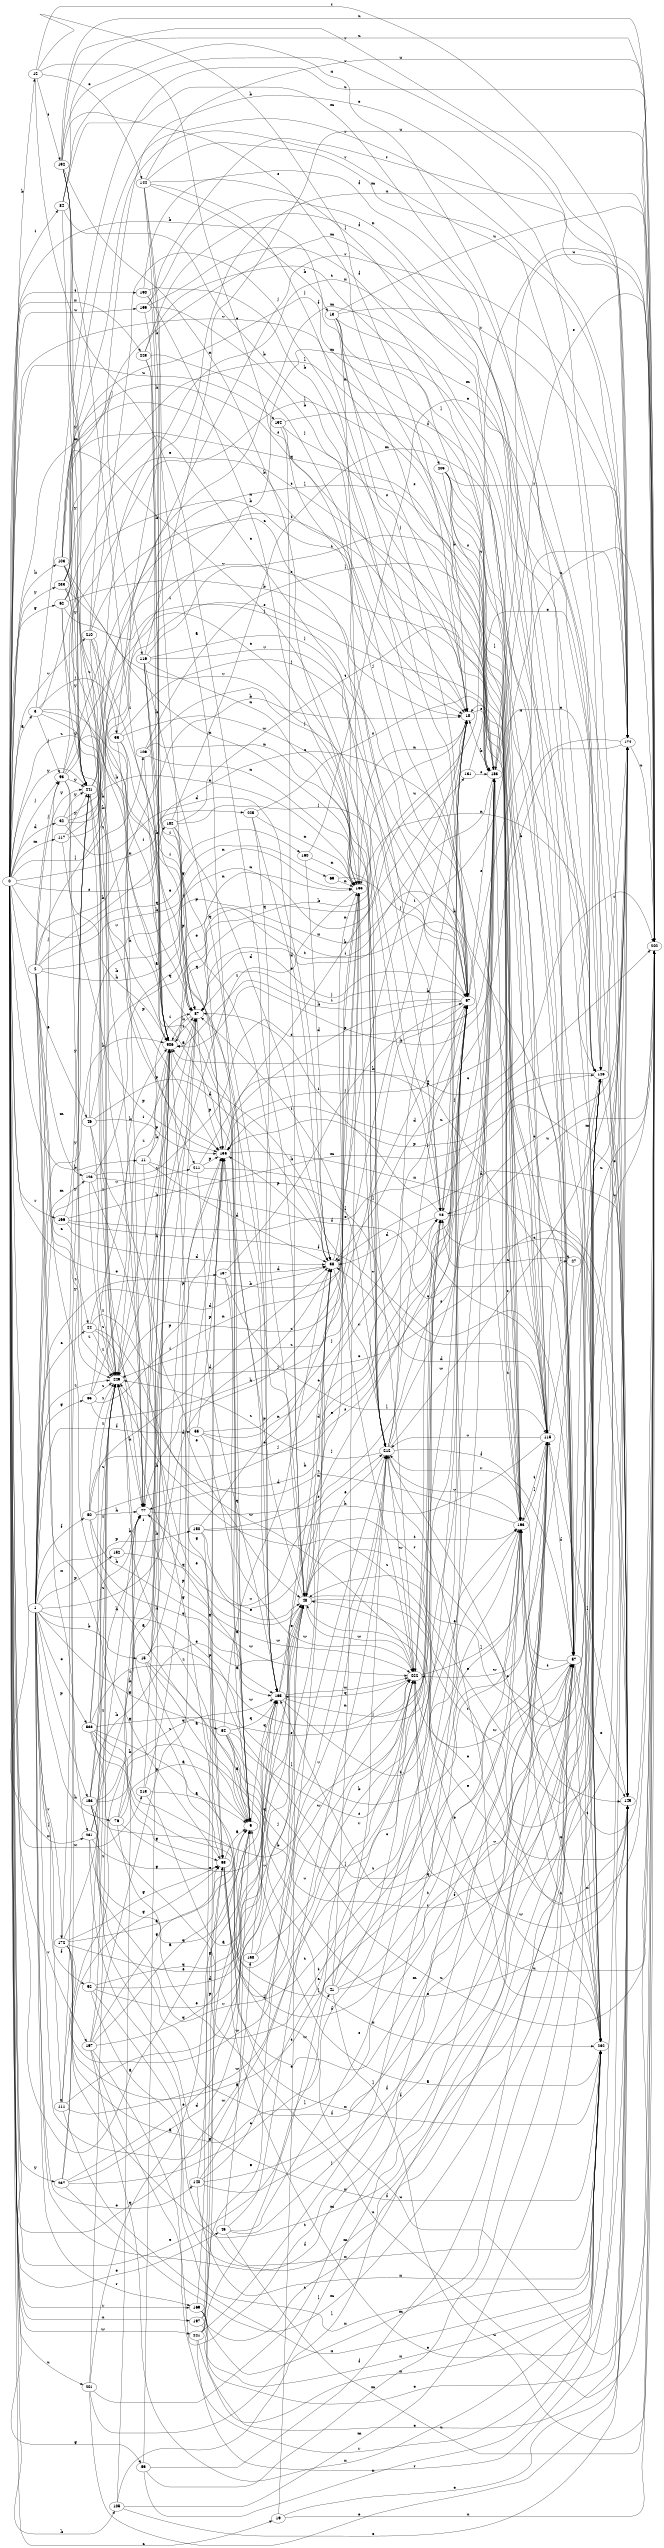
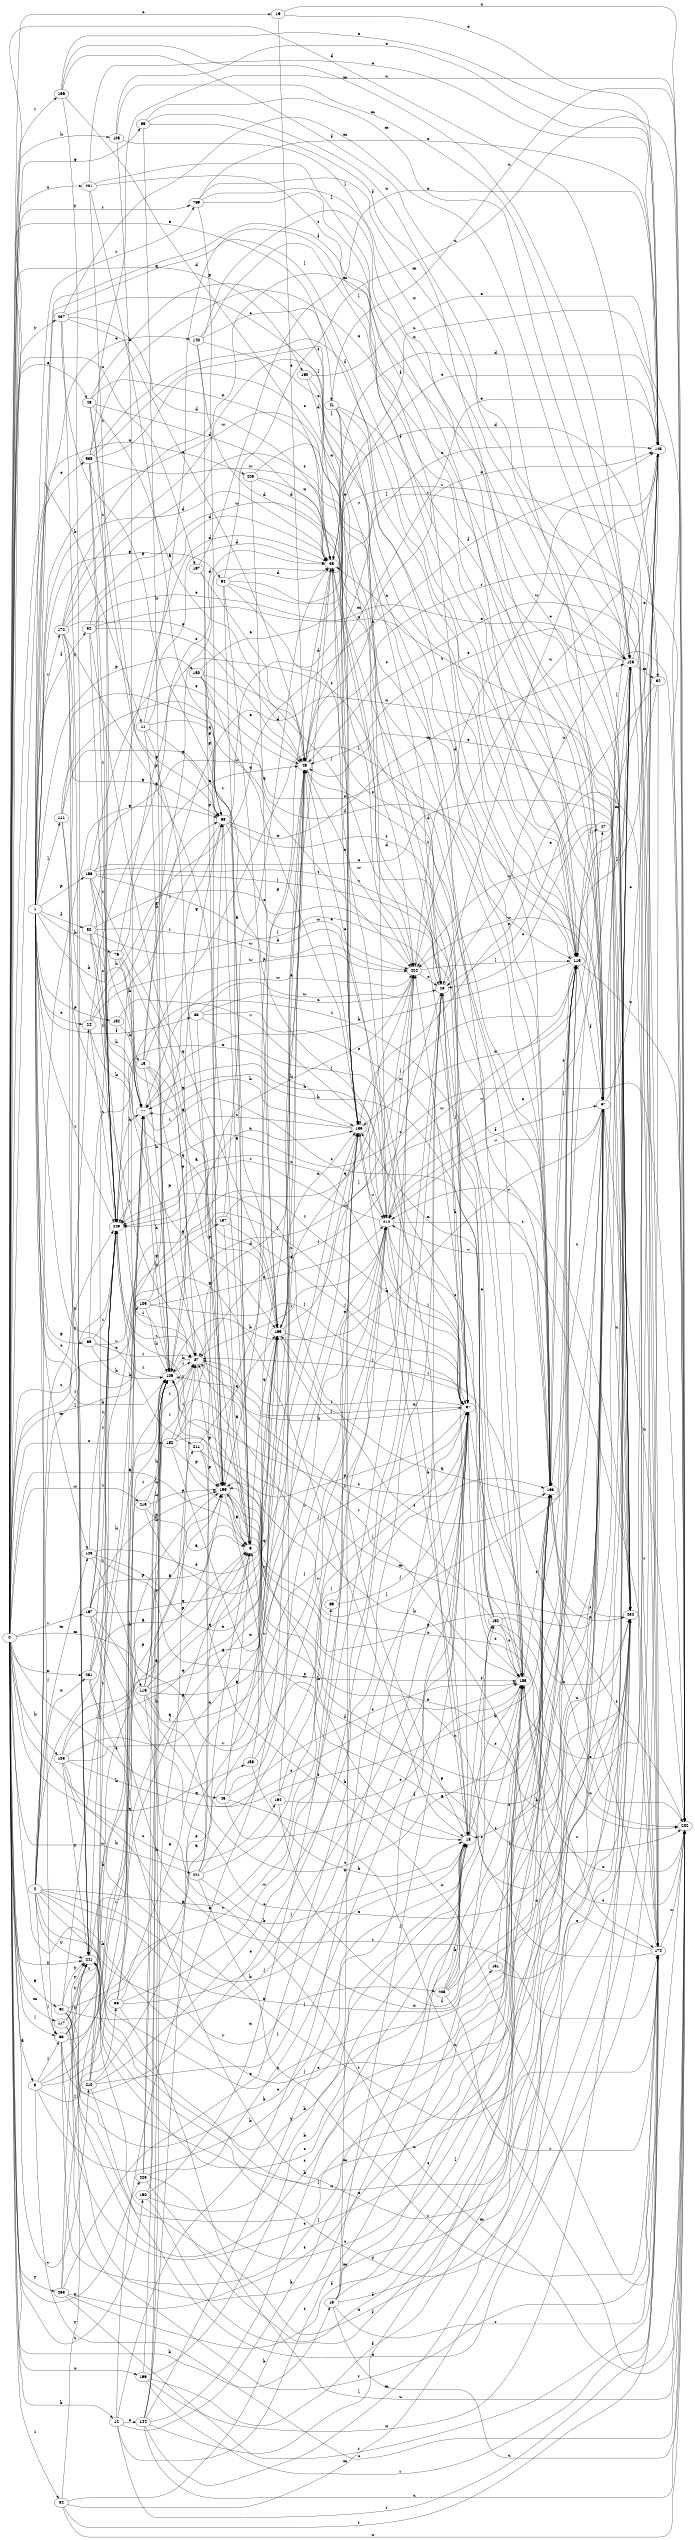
(414, 344) -> (642, 670)
(292, 457) -> (305, 2248)
(297, 719) -> (324, 1704)
(170, 1045) -> (170, 1376)
none -> (242, 1129)
none -> (477, 1731)
(197, 2308) -> (196, 203)
